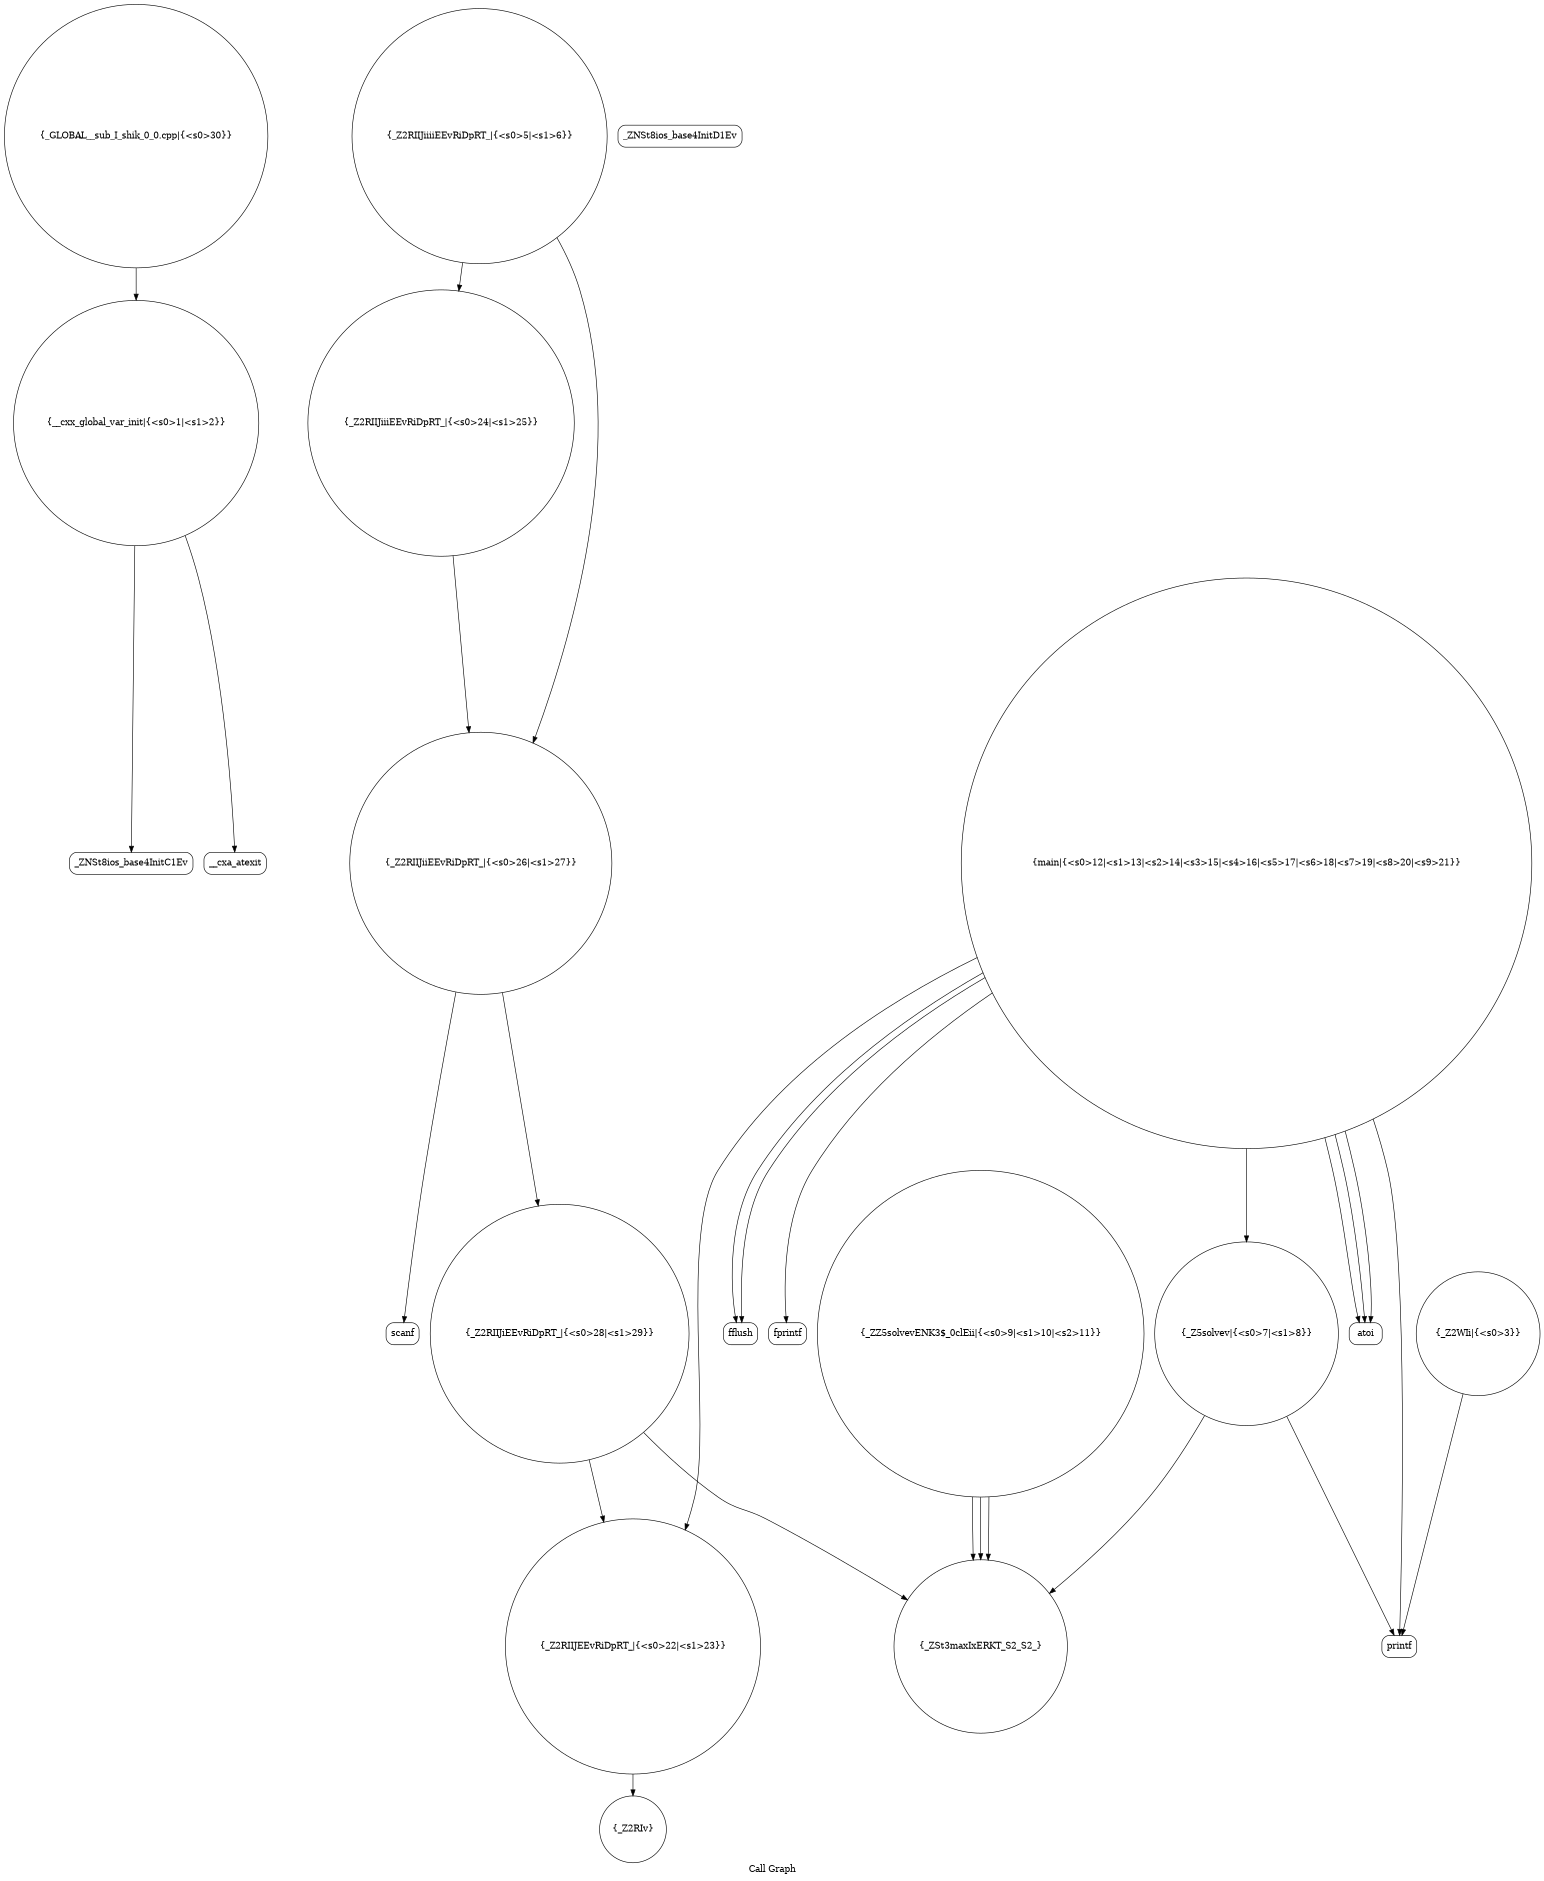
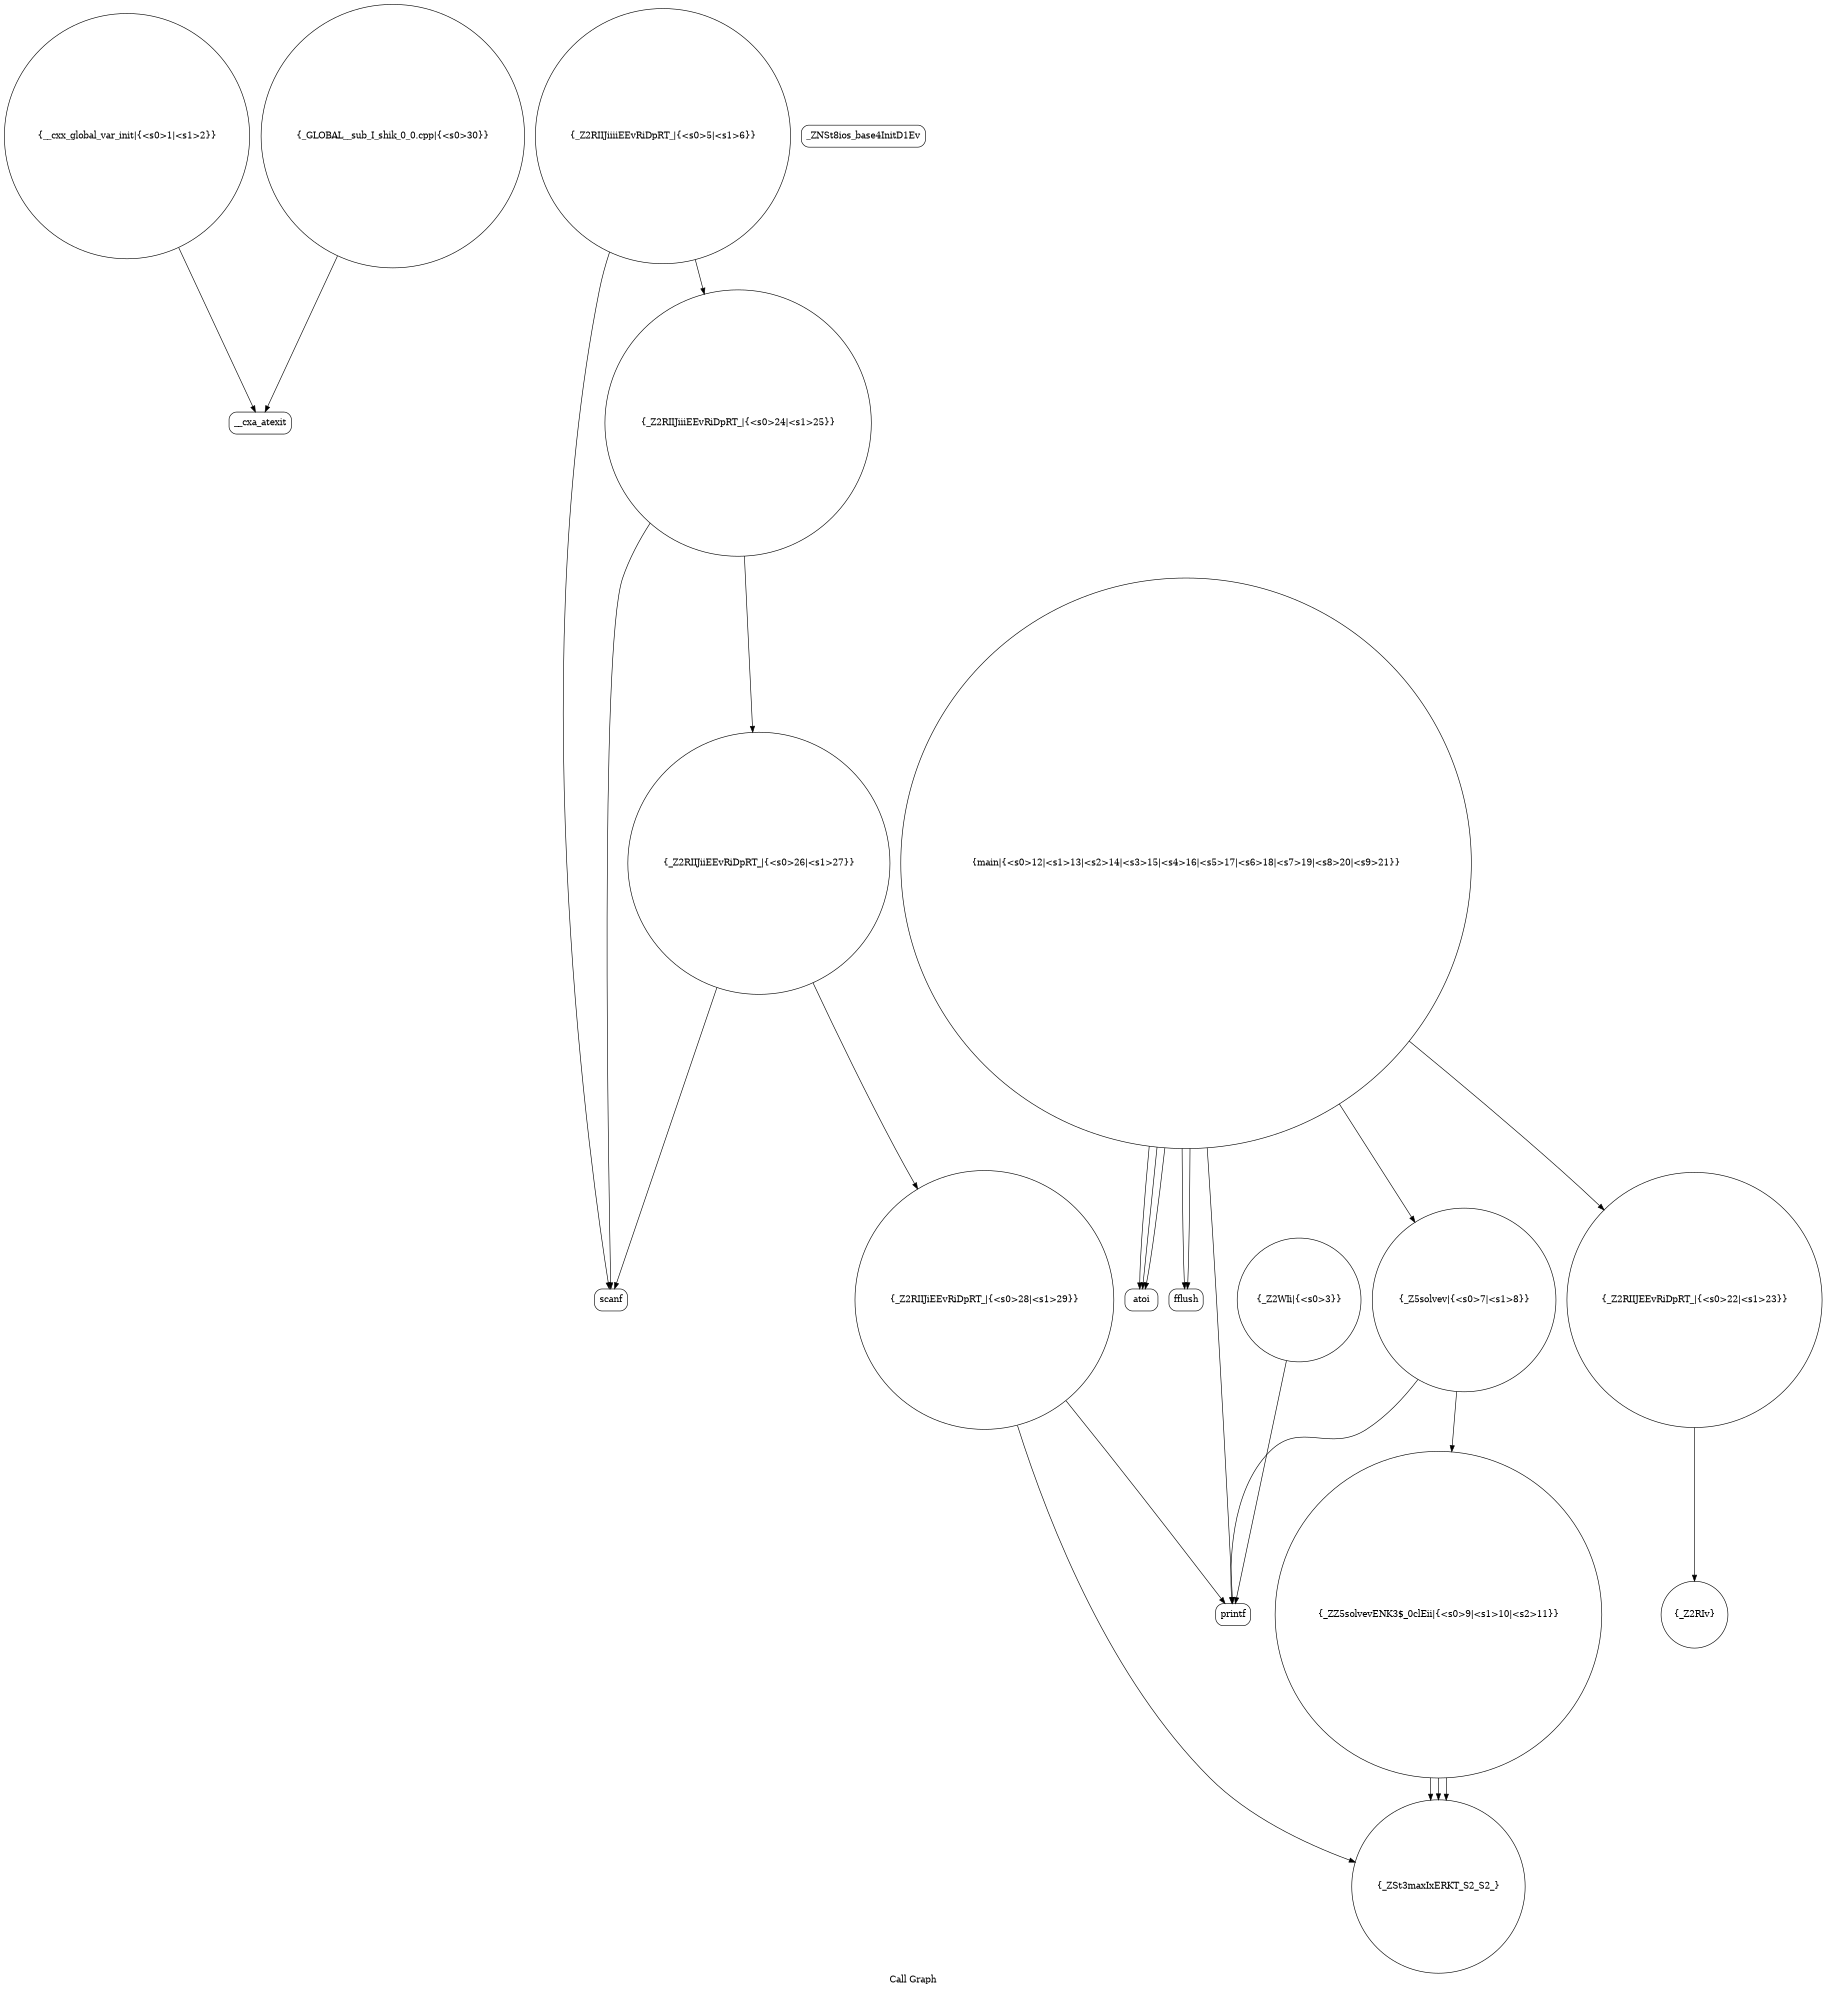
(136, 281) -> (303, 331)
(595, 488) -> (564, 767)
(131, 863) -> none
none -> (607, 899)
(788, 1334) -> none
(596, 1488) -> (1144, 1499)
(1138, 1510) -> (1454, 1418)
